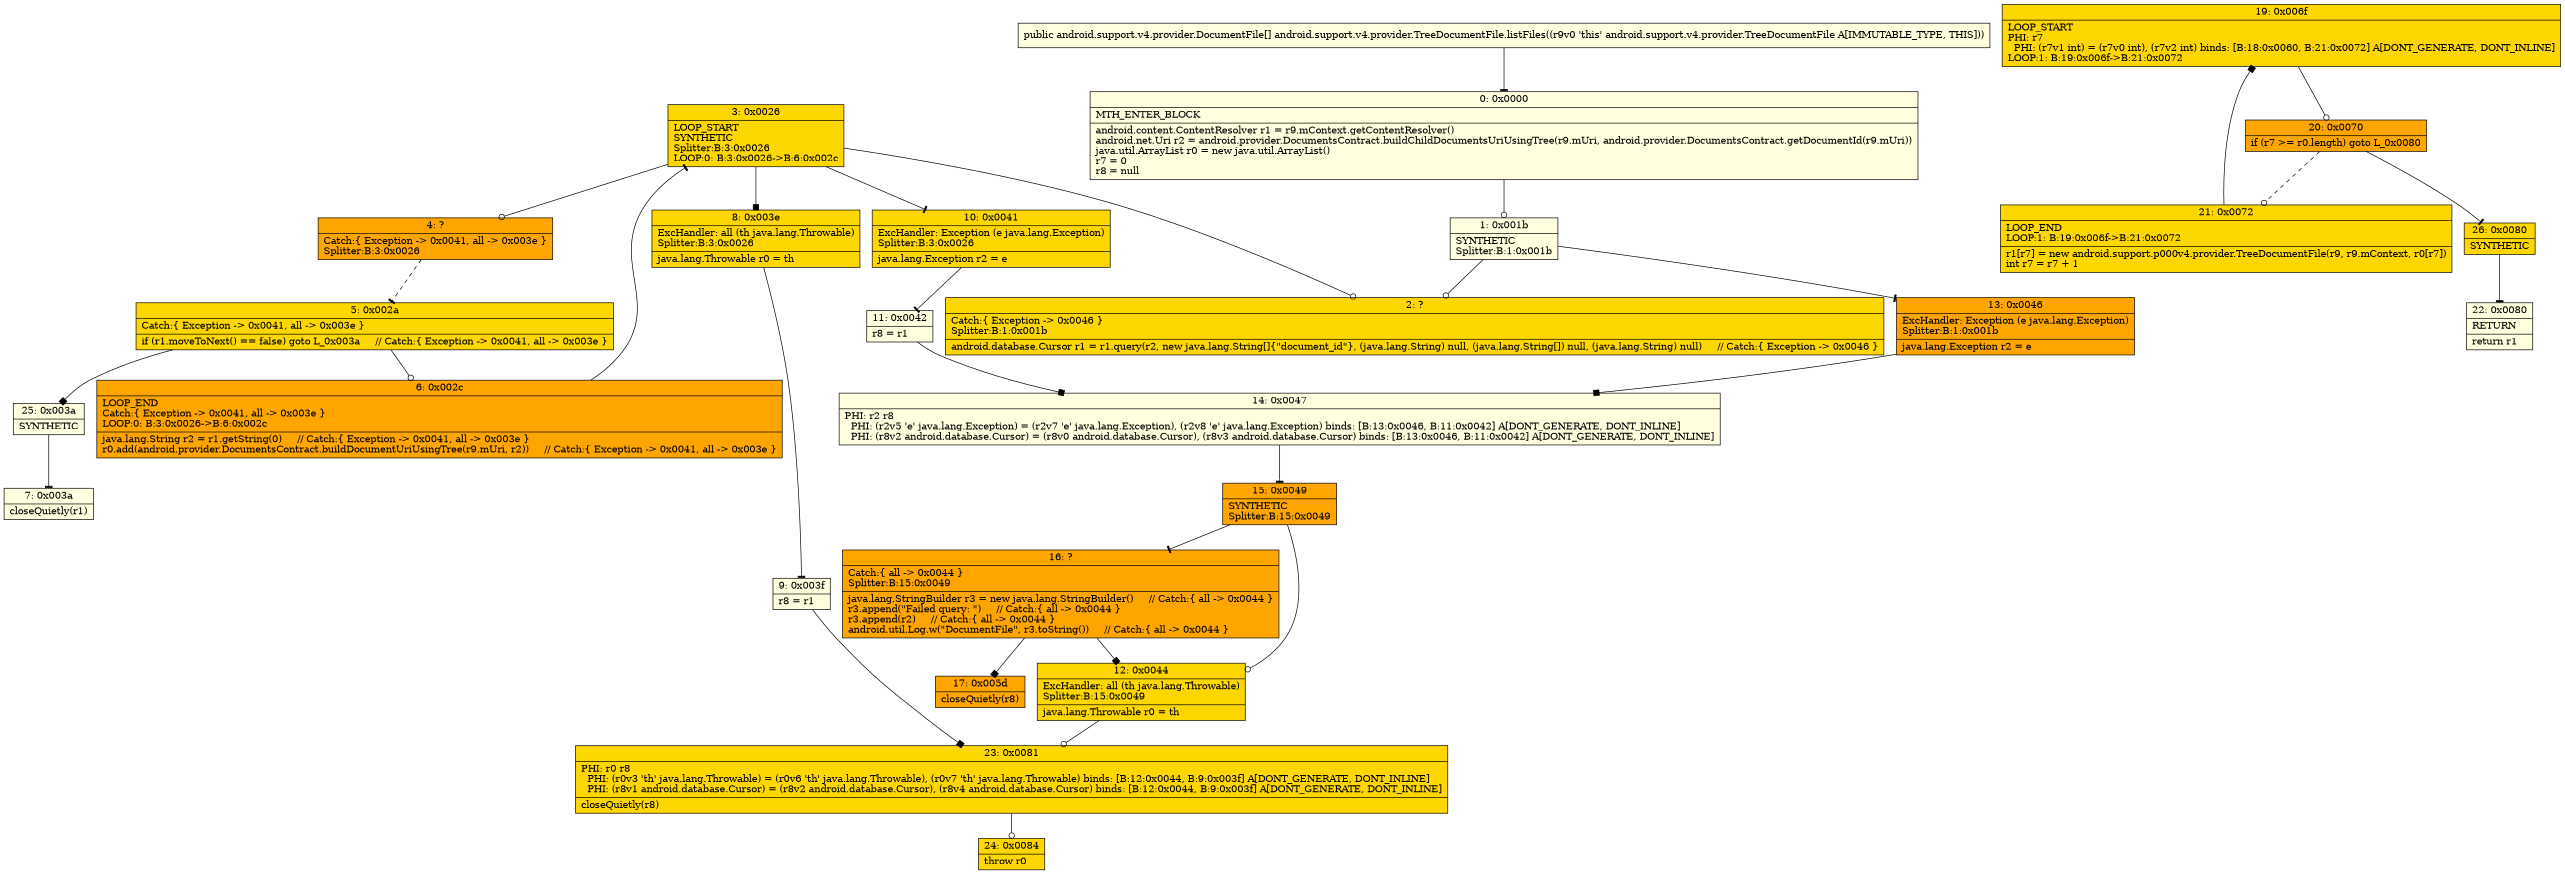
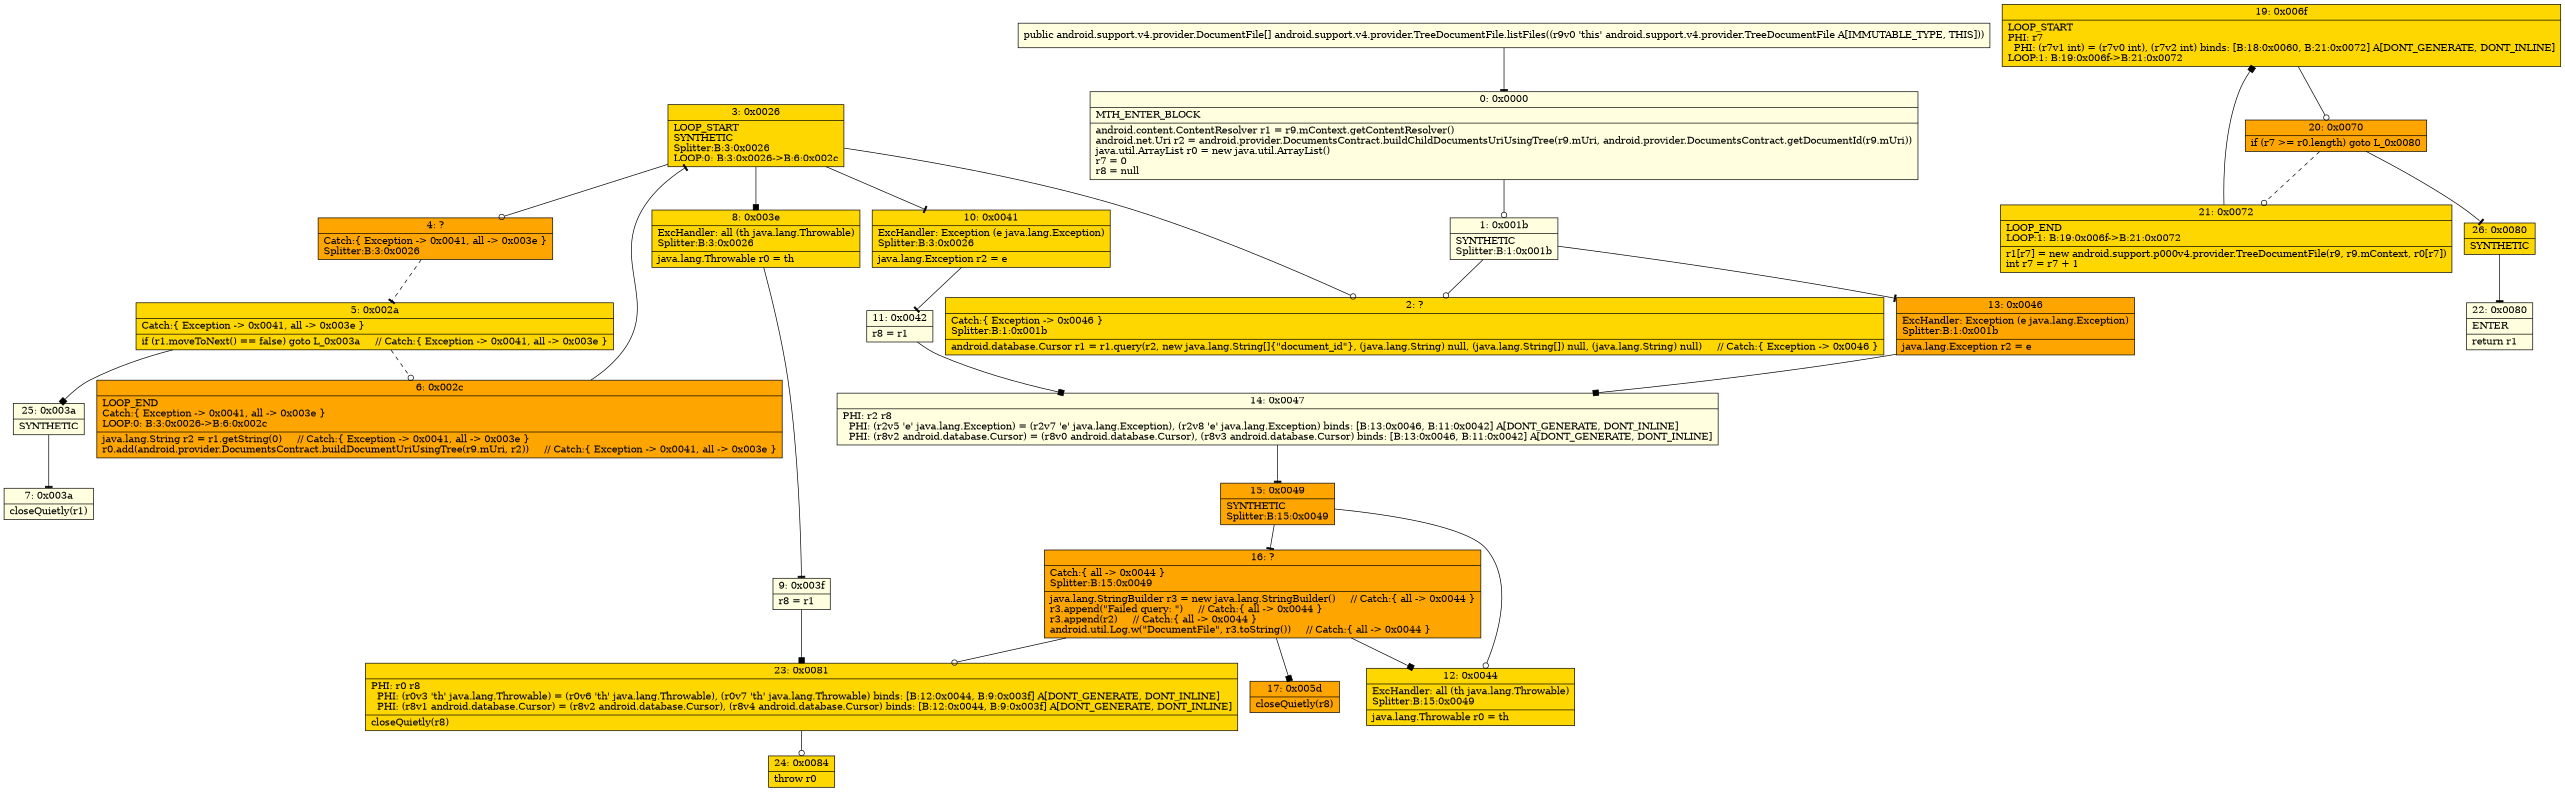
(2494, 326) -> (2490, 326)
(400, 363) -> (400, 363)
(1083, 732) -> (1012, 650)
